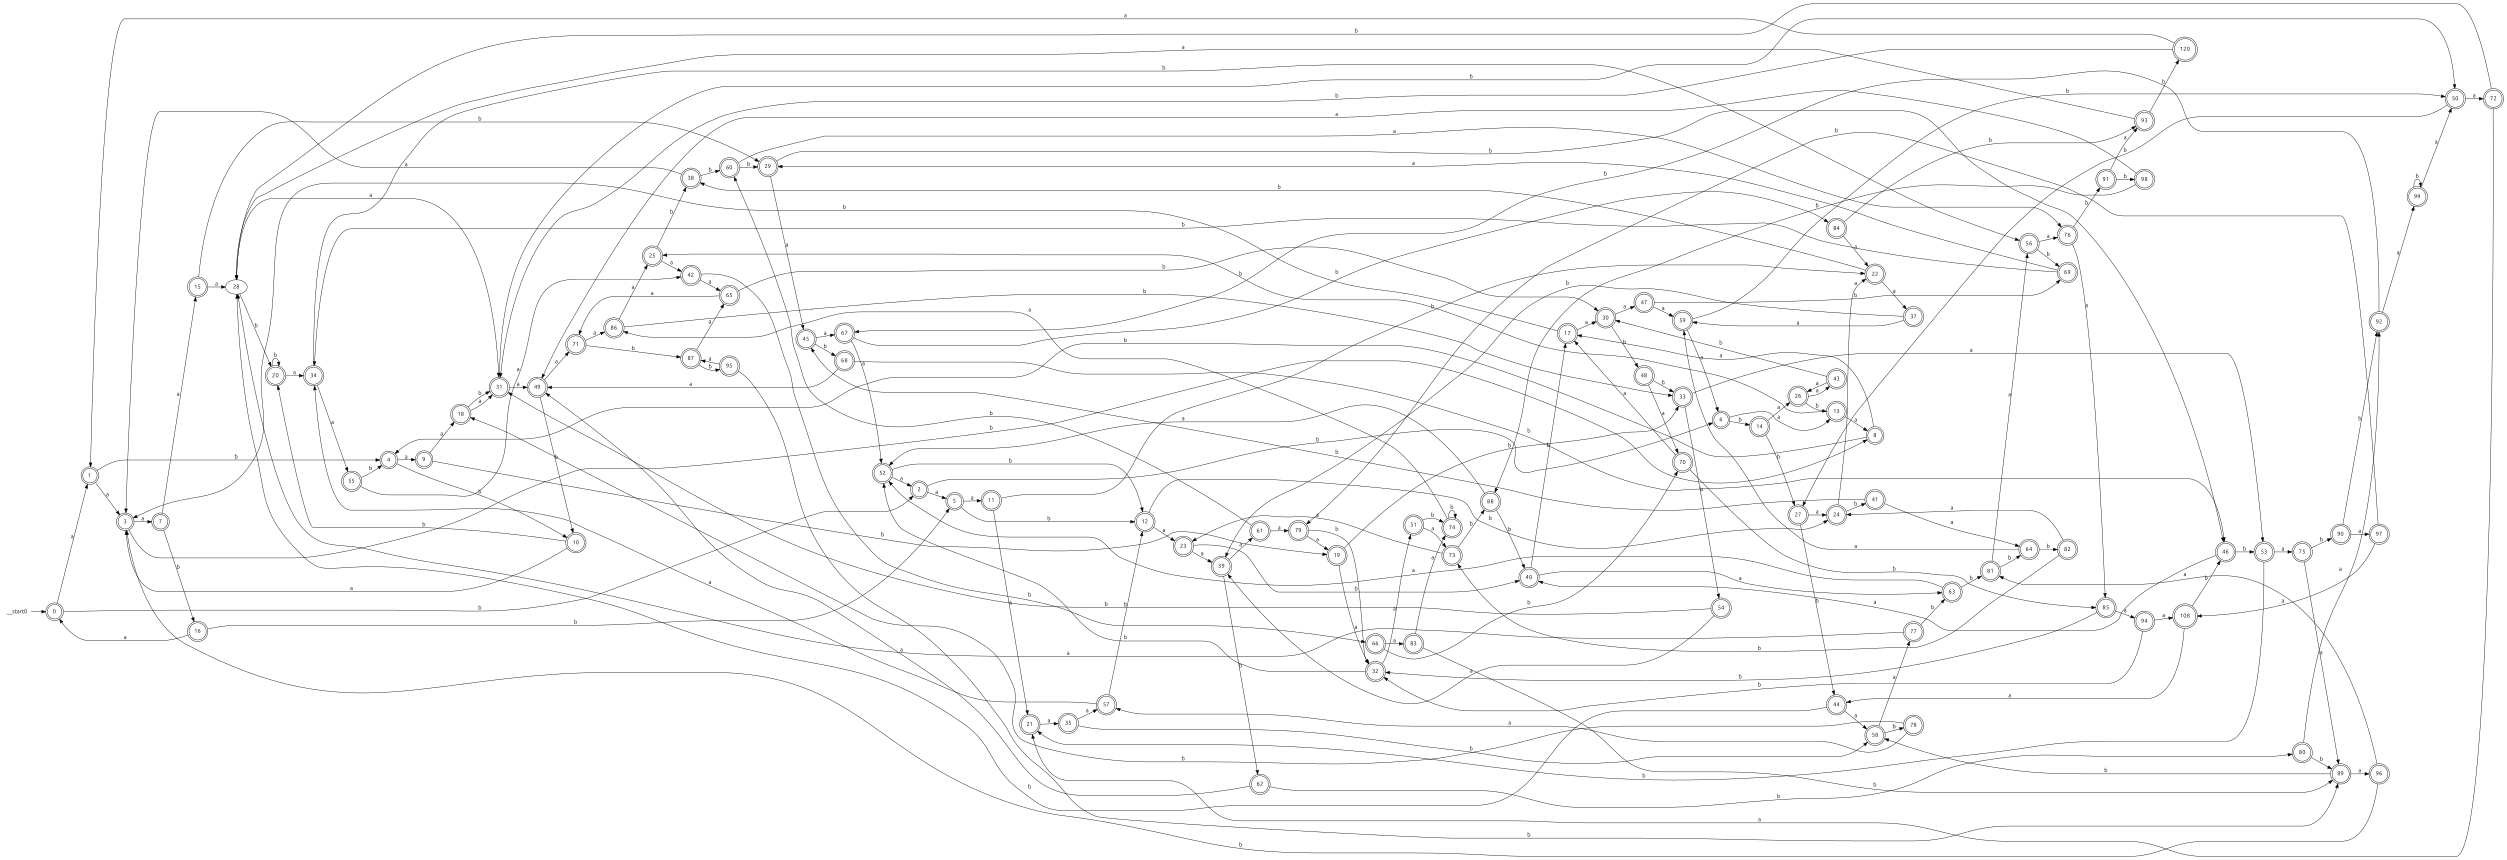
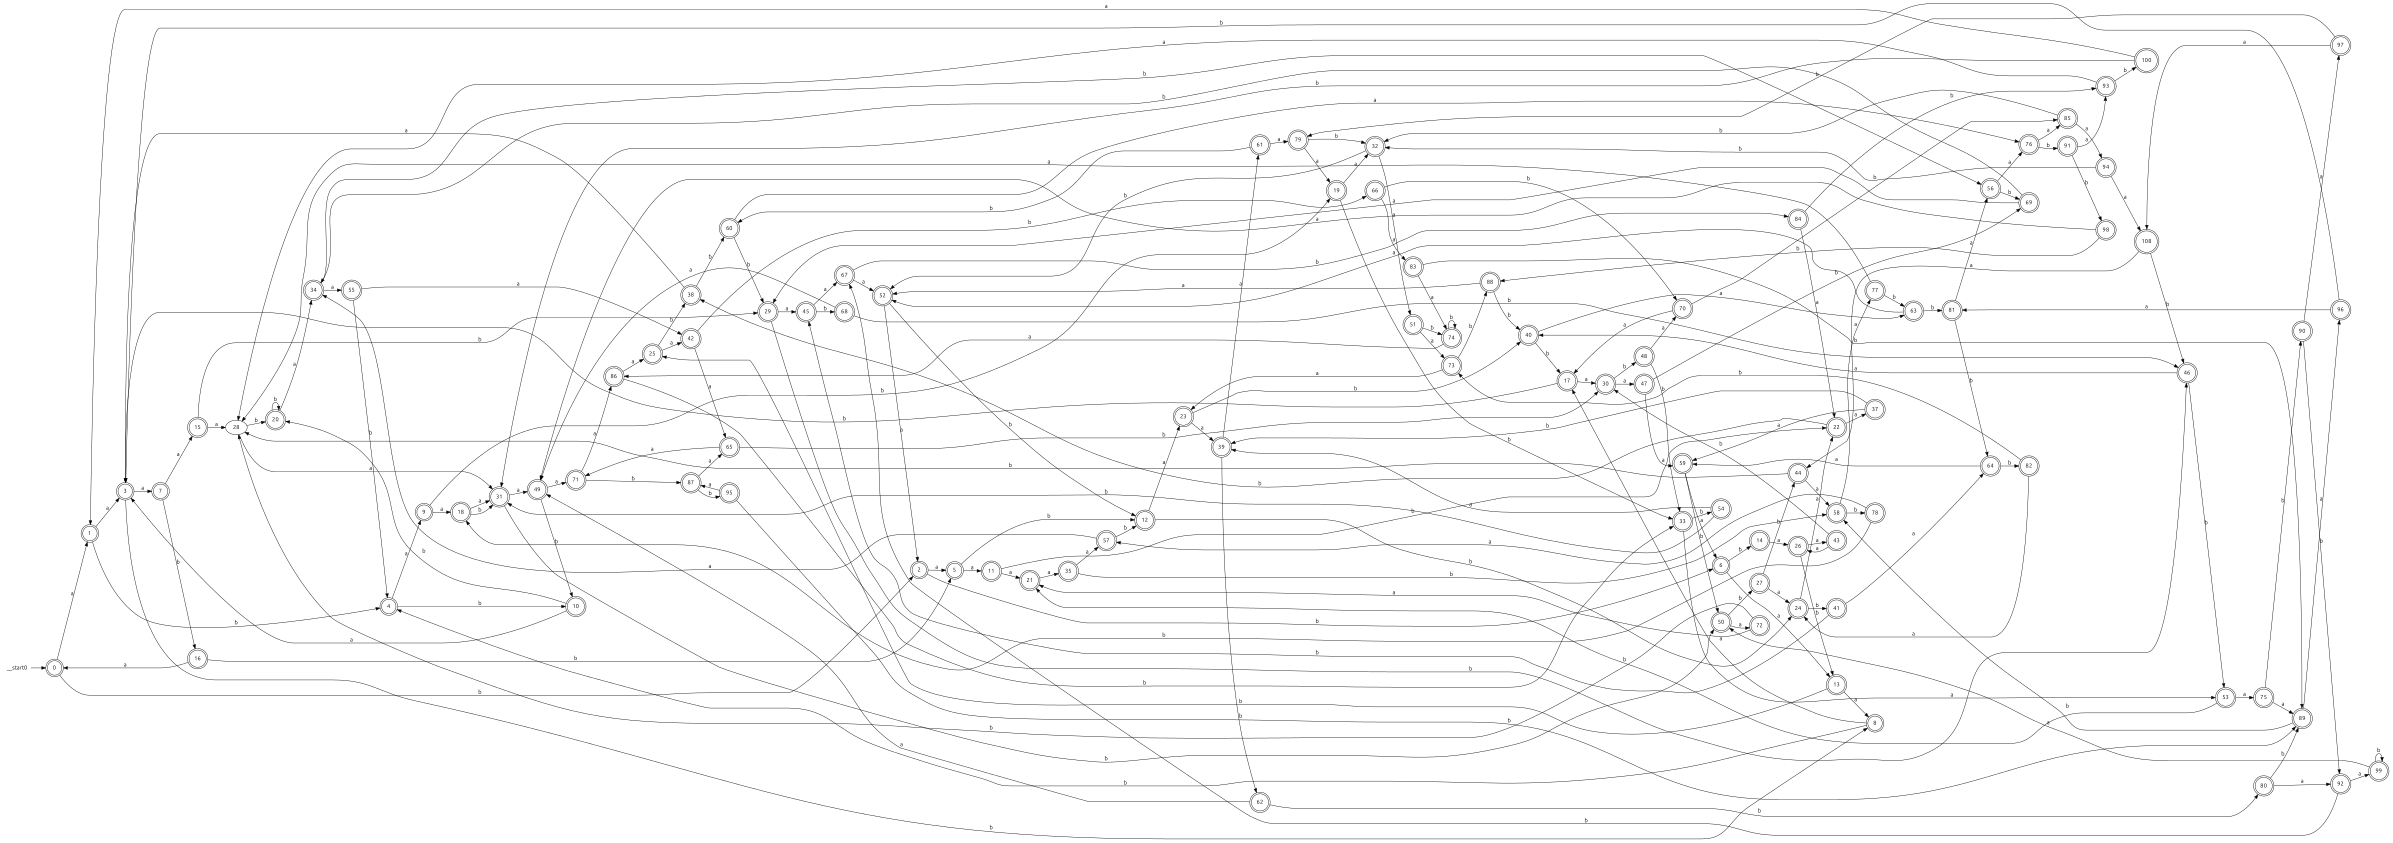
(2185, 49) -> (2147, 61)
(1781, 468) -> none
